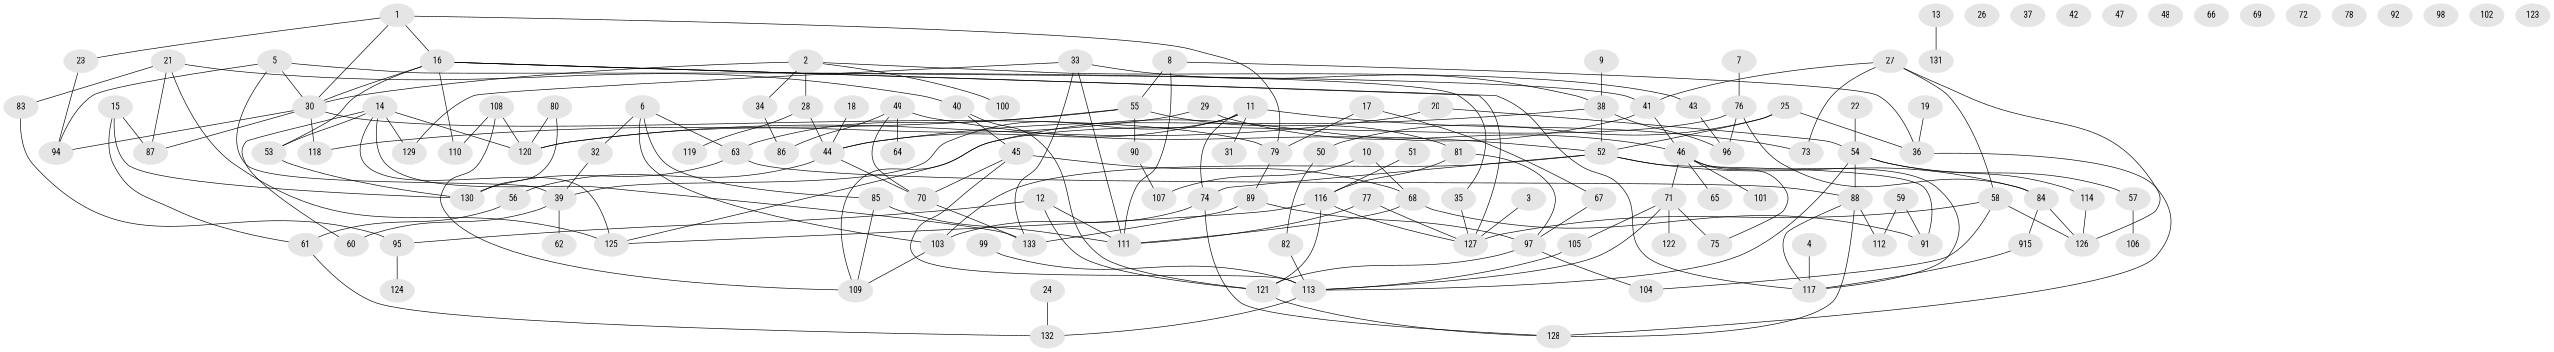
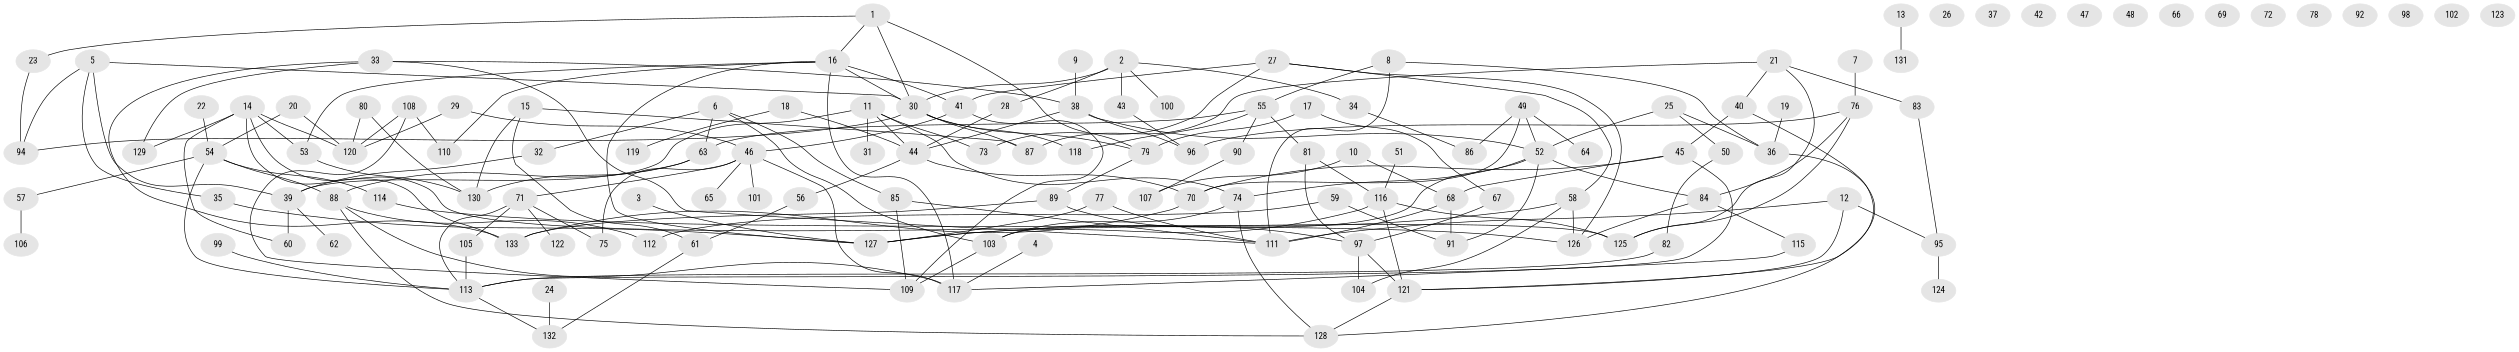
(739, 133) -> (708, 127)
(2025, 245) -> (1798, 245)
